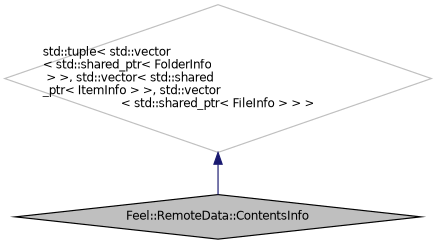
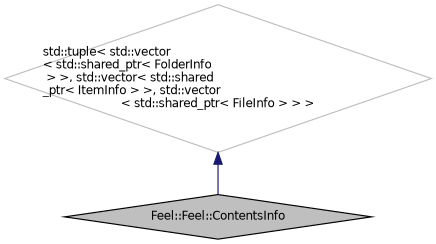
(218, 217) -> (218, 217)
